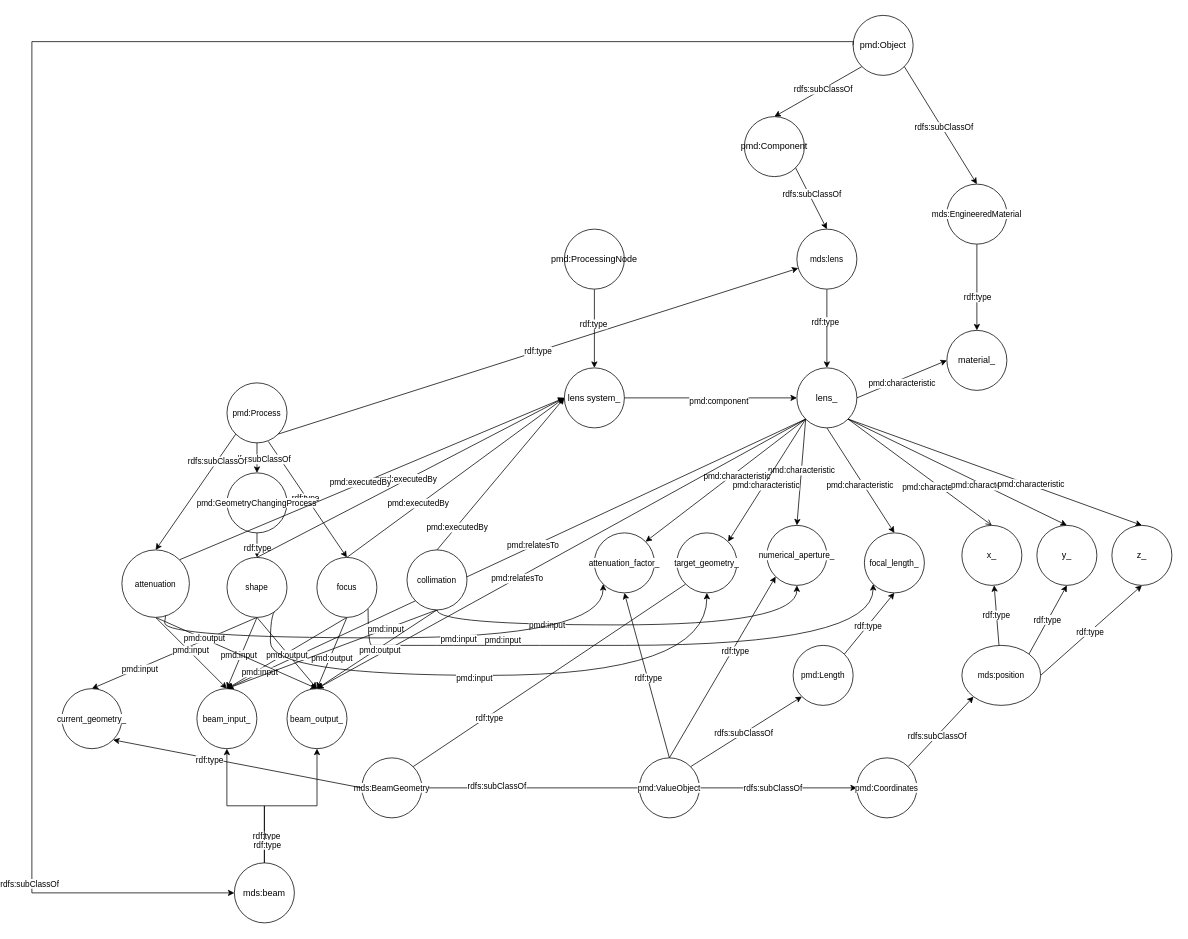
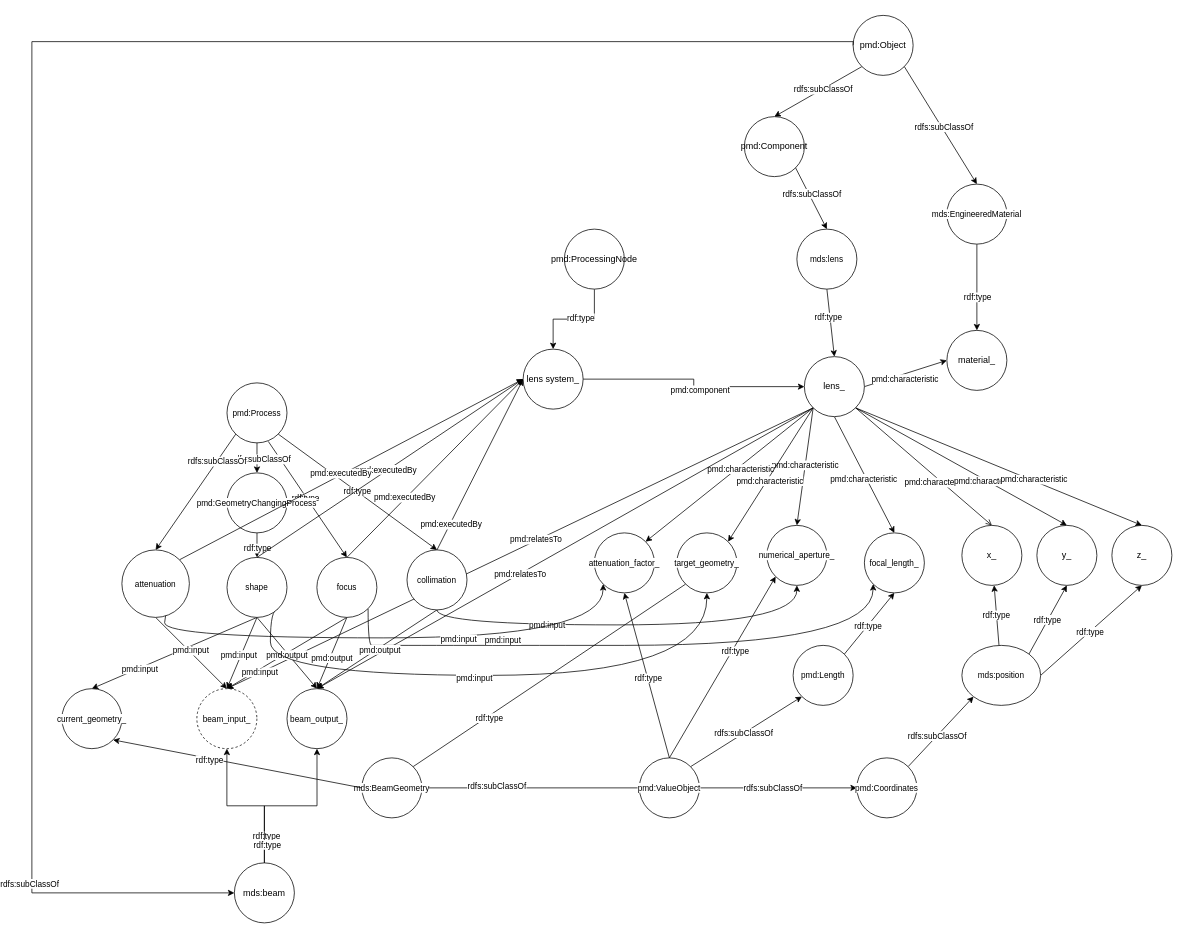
(535, 352) -> (354, 489)
(594, 398) -> (553, 379)
(827, 398) -> (834, 387)
(250, 659) -> none
(297, 662) -> none
(227, 719) -> (227, 719)
